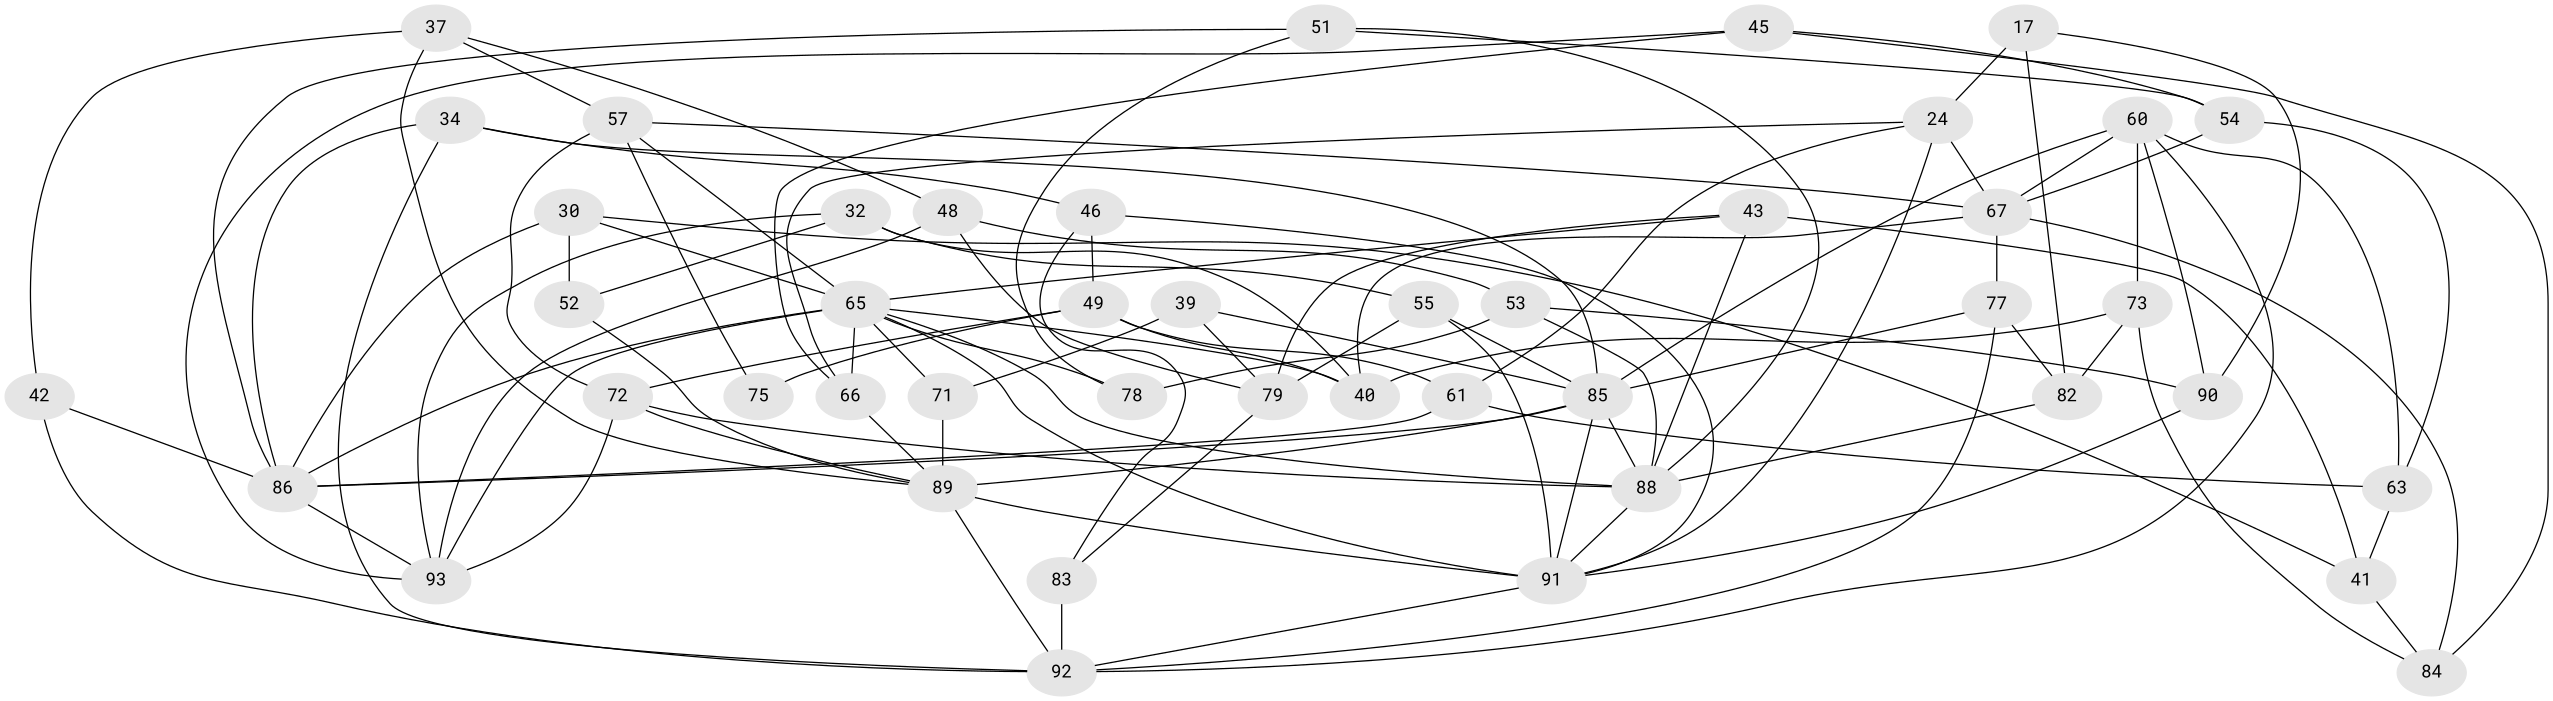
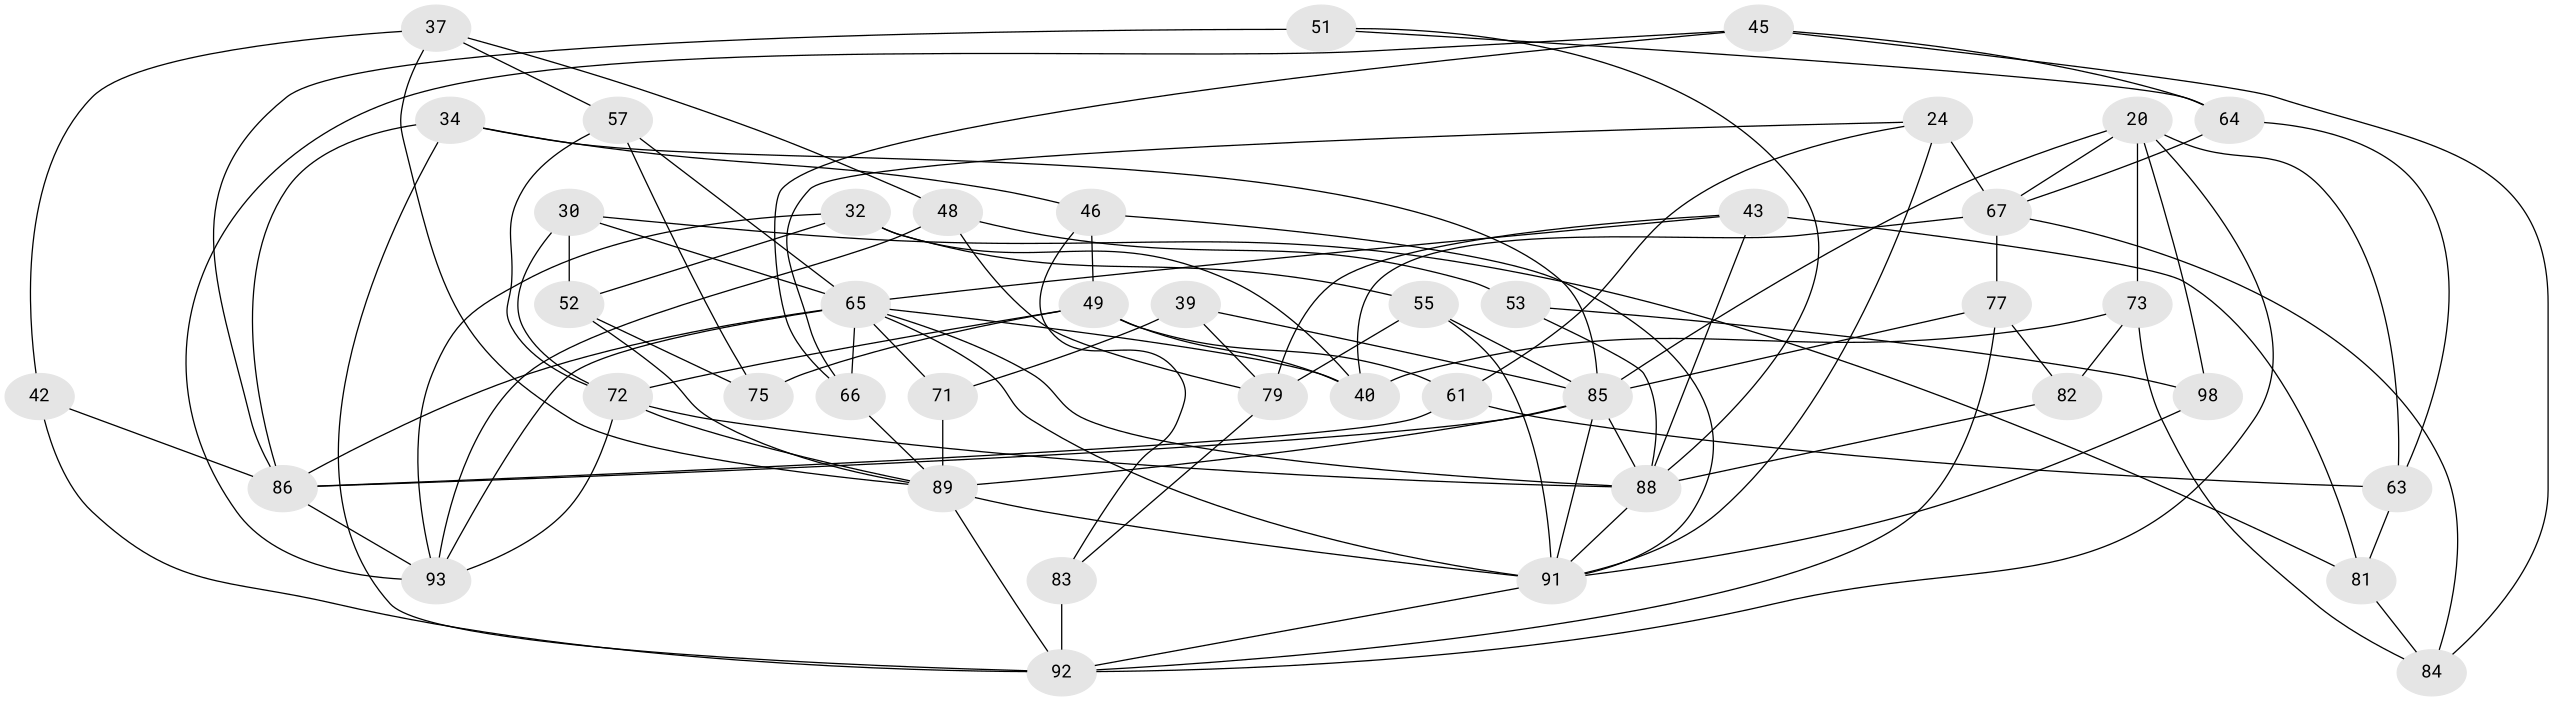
(2024, 28) -> none
(2137, 120) -> (2137, 120)
(2230, 120) -> (2230, 120)
(1308, 155) -> none
(393, 320) -> (520, 320)
none -> (664, 350)
(1132, 397) -> none
(2208, 397) -> (2208, 397)
(2361, 581) -> (2361, 581)
